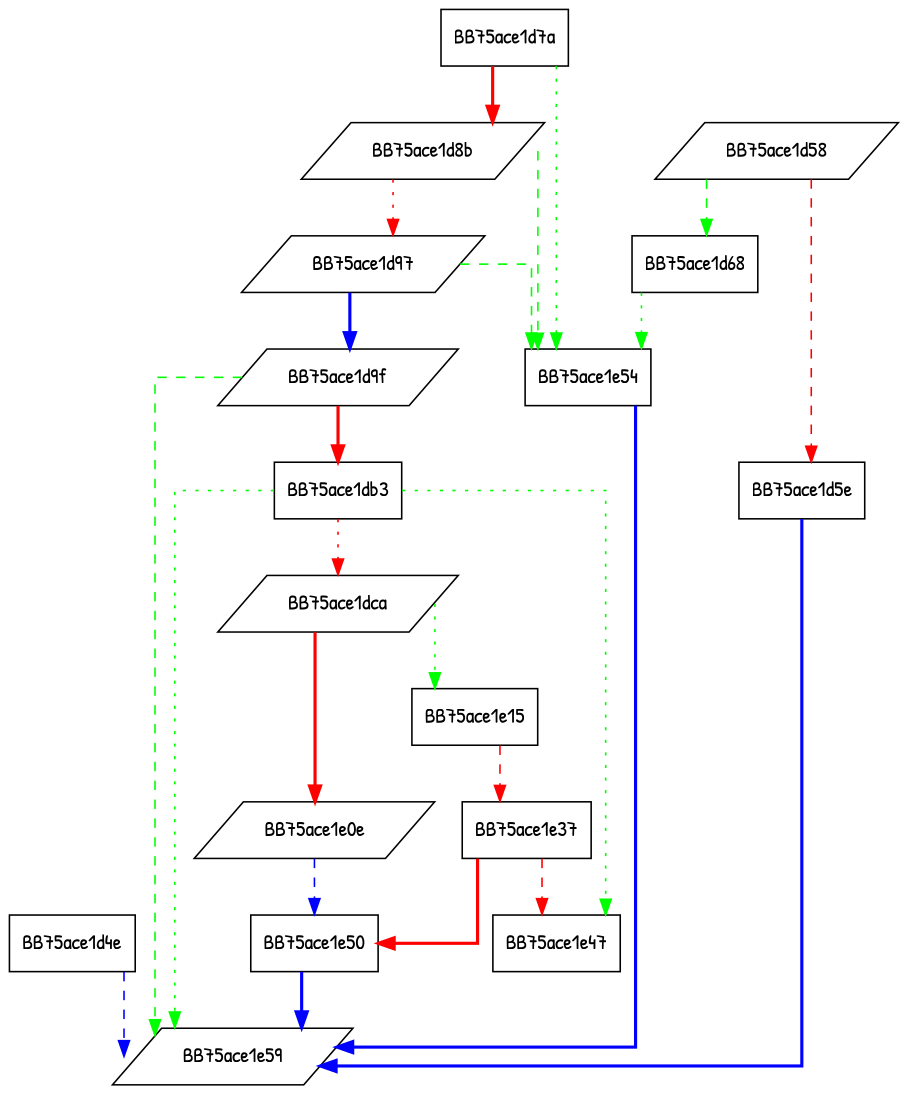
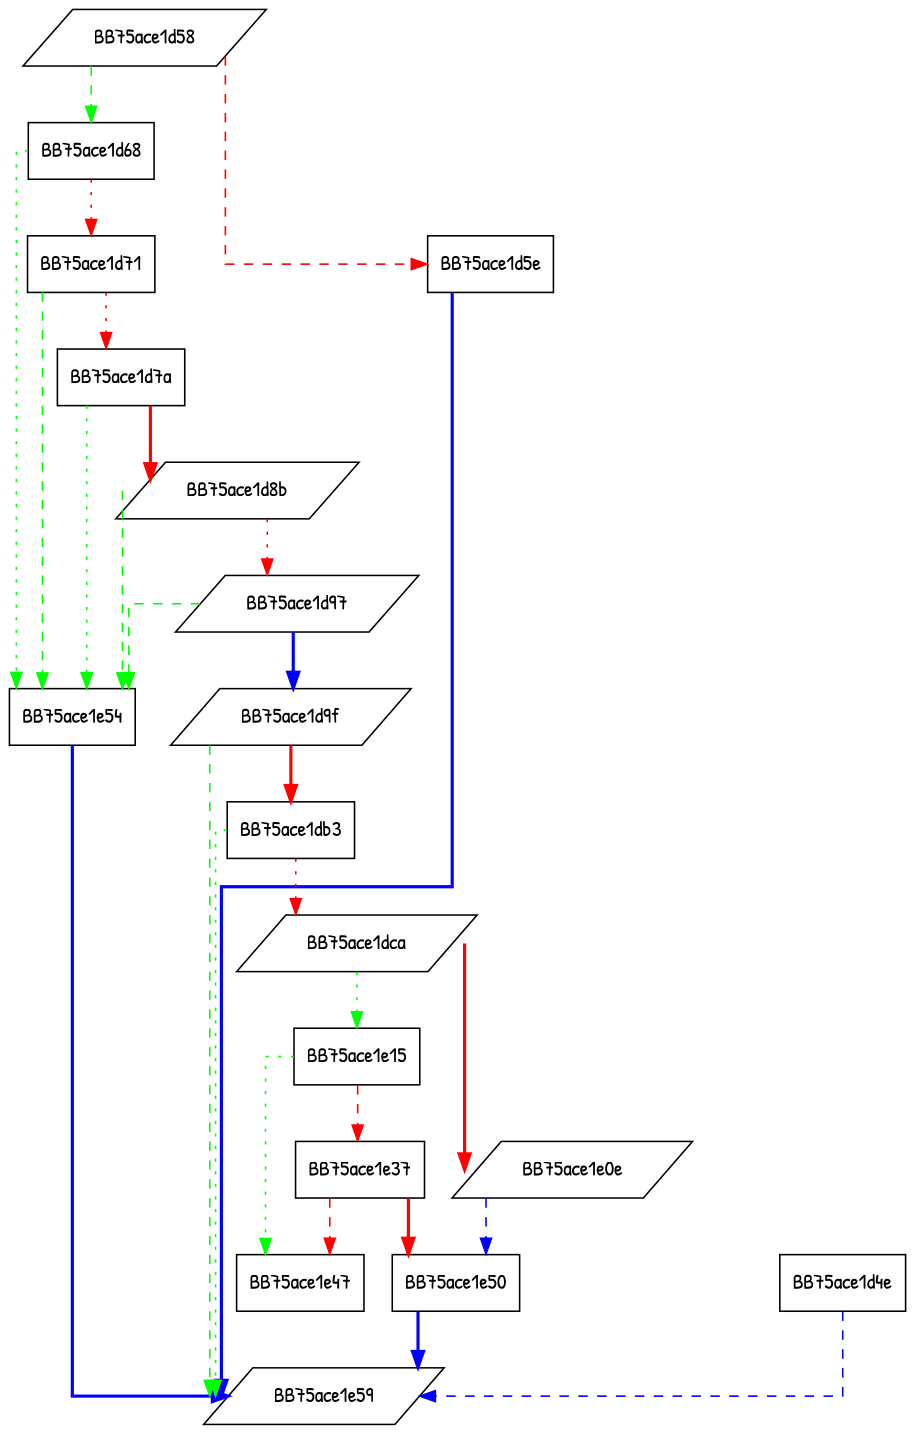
none -> (91, 264)
(606, 593) -> (266, 1133)
